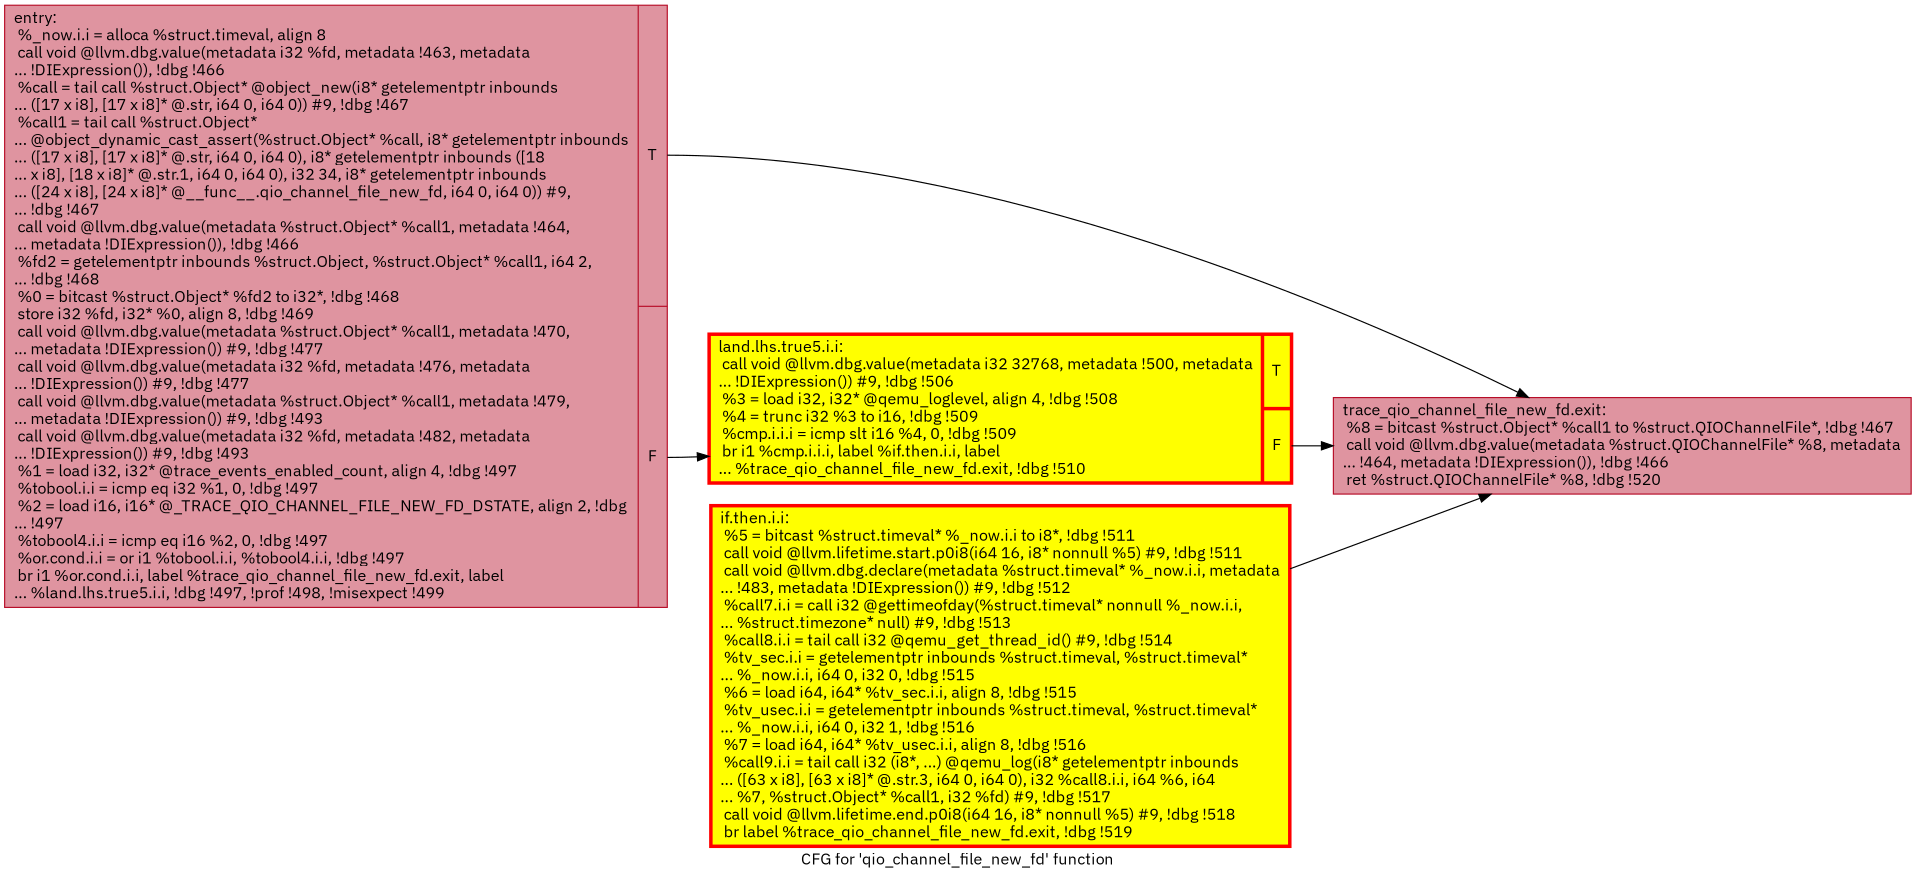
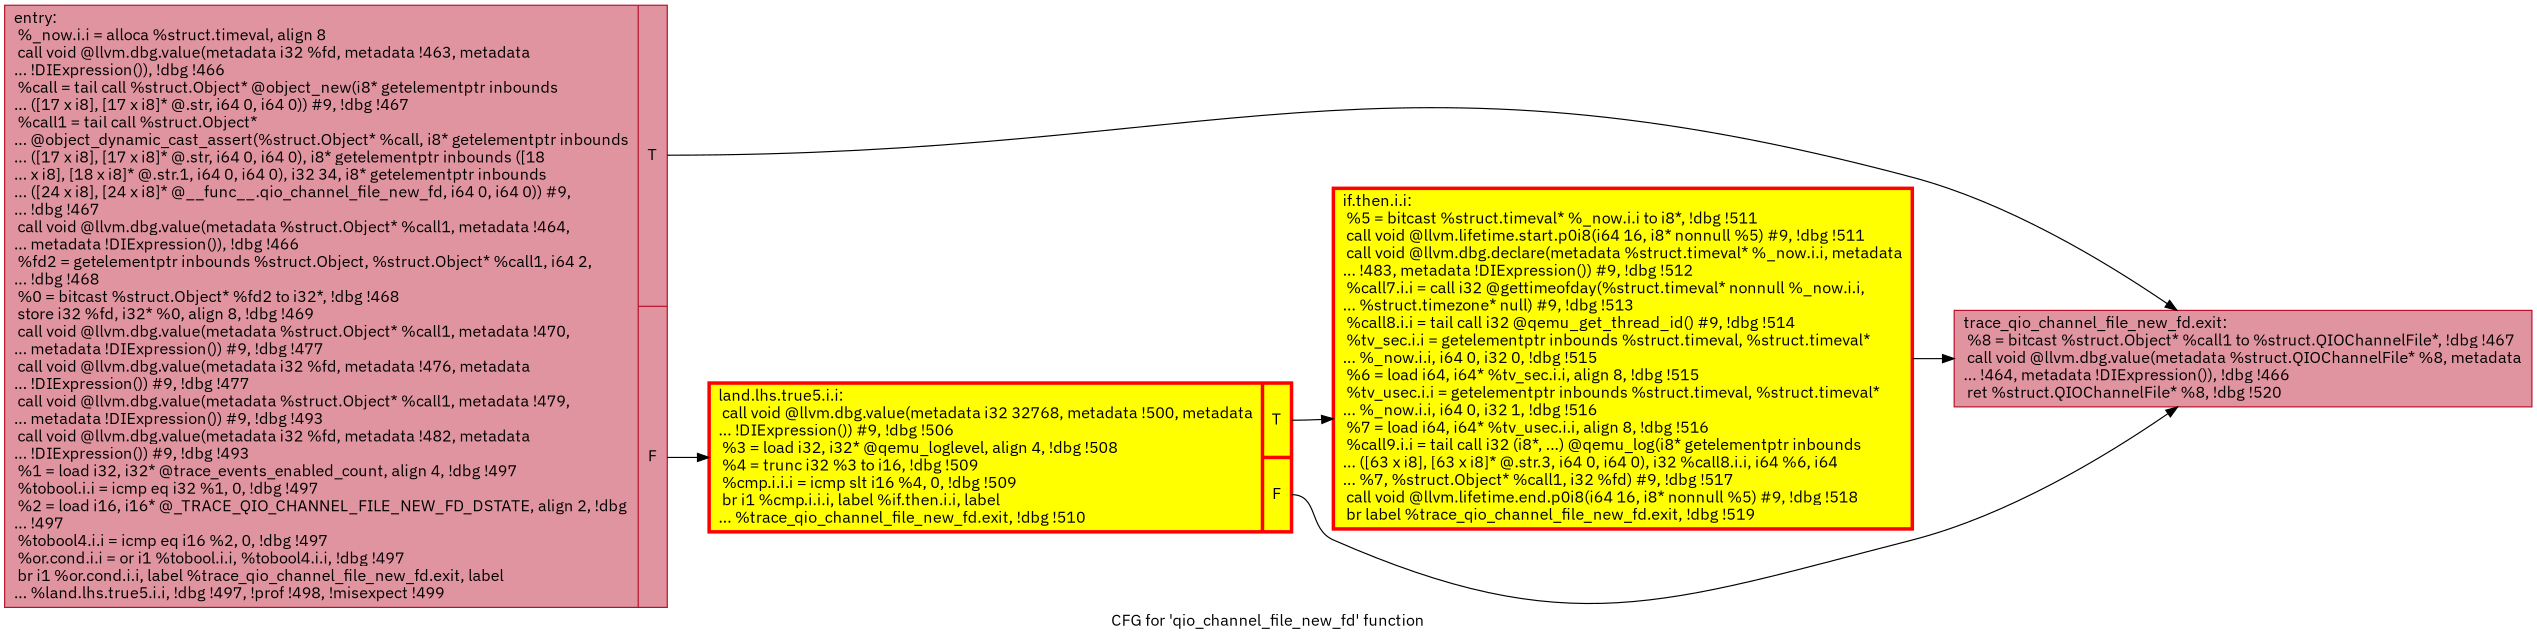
none -> (1306, 420)
